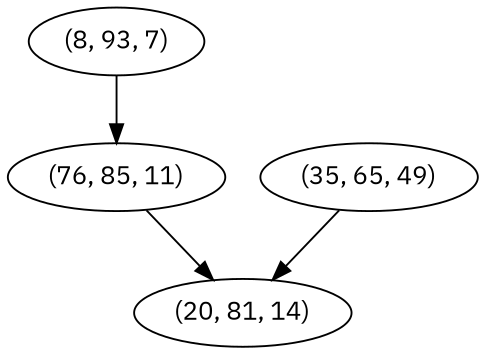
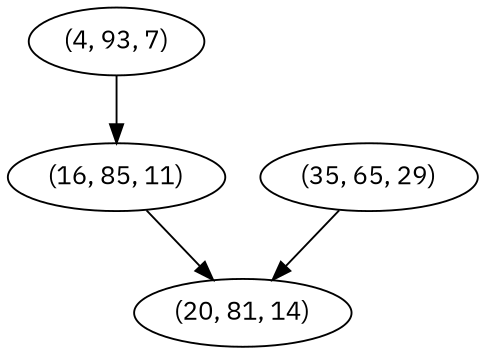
(117, 41) -> (117, 41)
(117, 177) -> (117, 177)
(369, 177) -> (369, 177)
